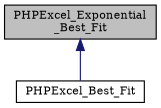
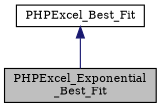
(80, 66) -> (80, 53)
